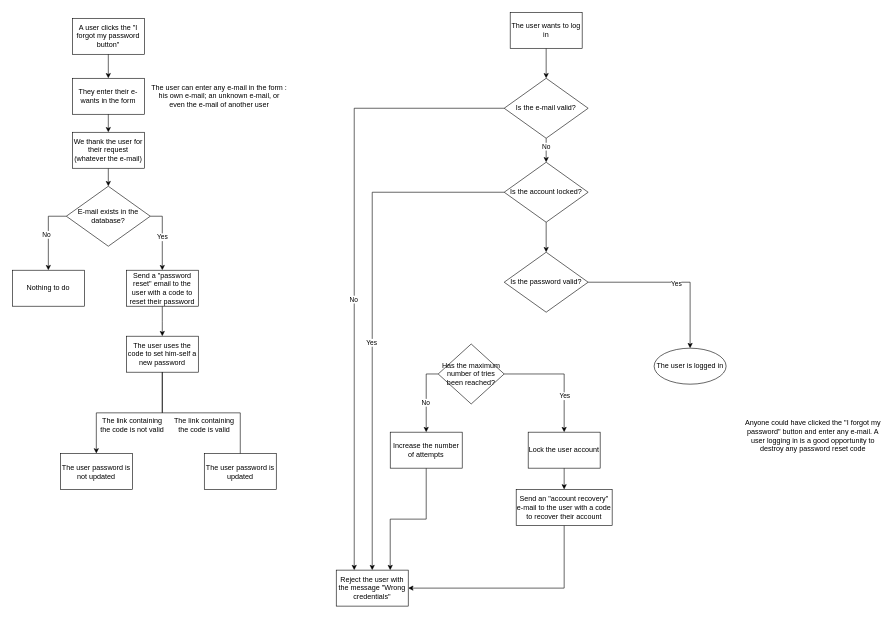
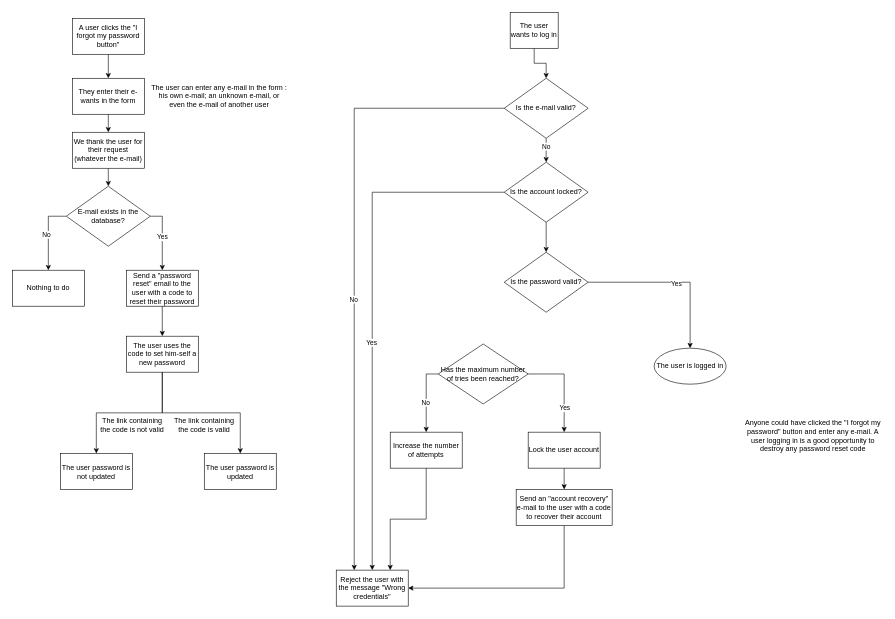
(546, 30) -> (534, 30)
(471, 374) -> (483, 374)
(240, 450) -> (240, 448)
